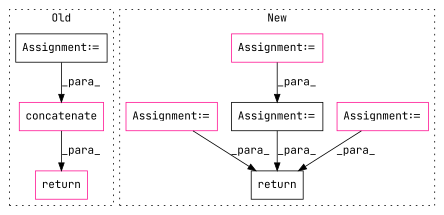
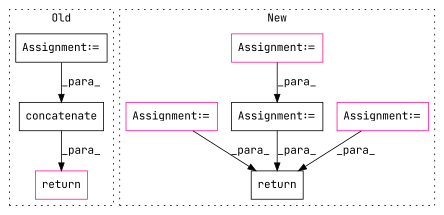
(61, 117) -> (61, 117)
